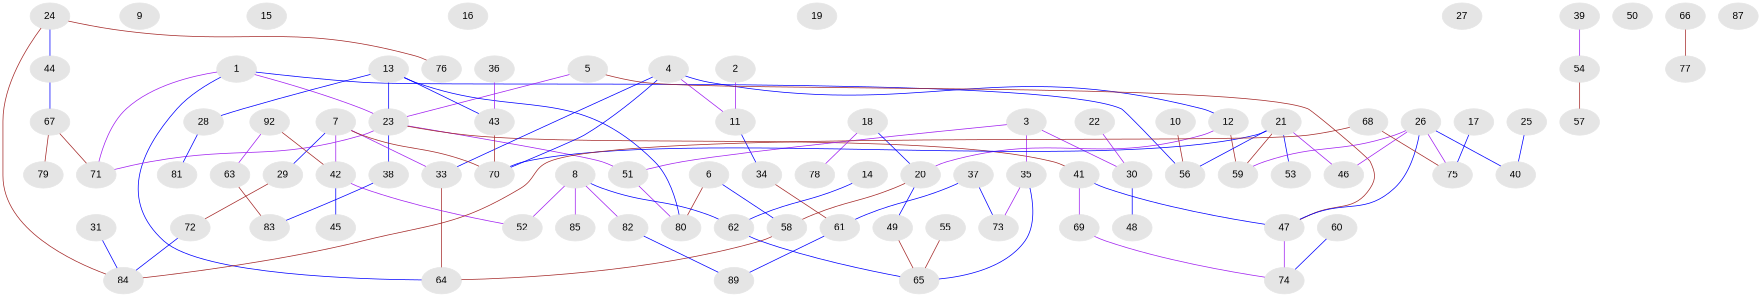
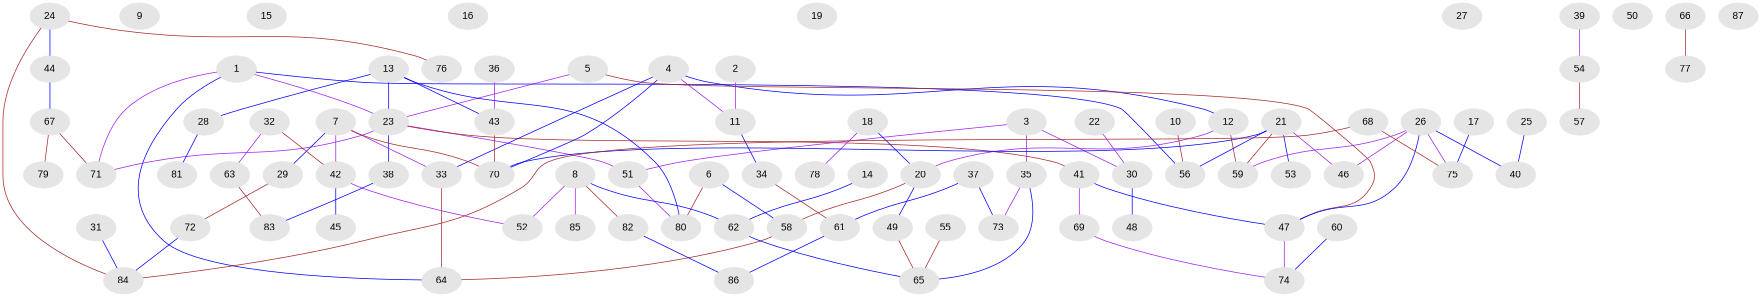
(270, 122) -> (270, 122)
(602, 201) -> (602, 201)
(734, 281) -> (734, 281)
